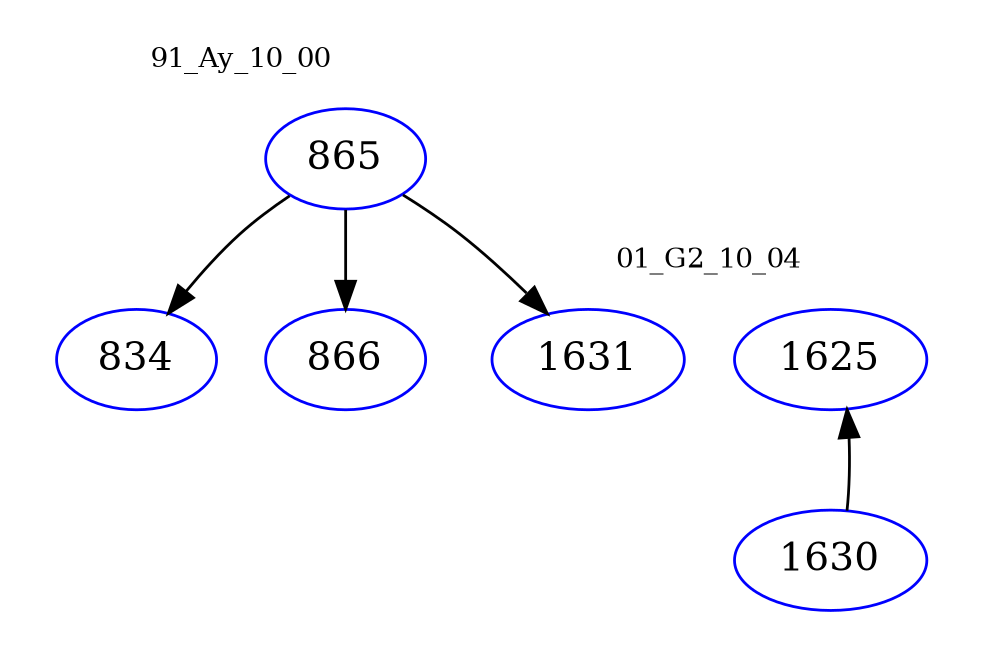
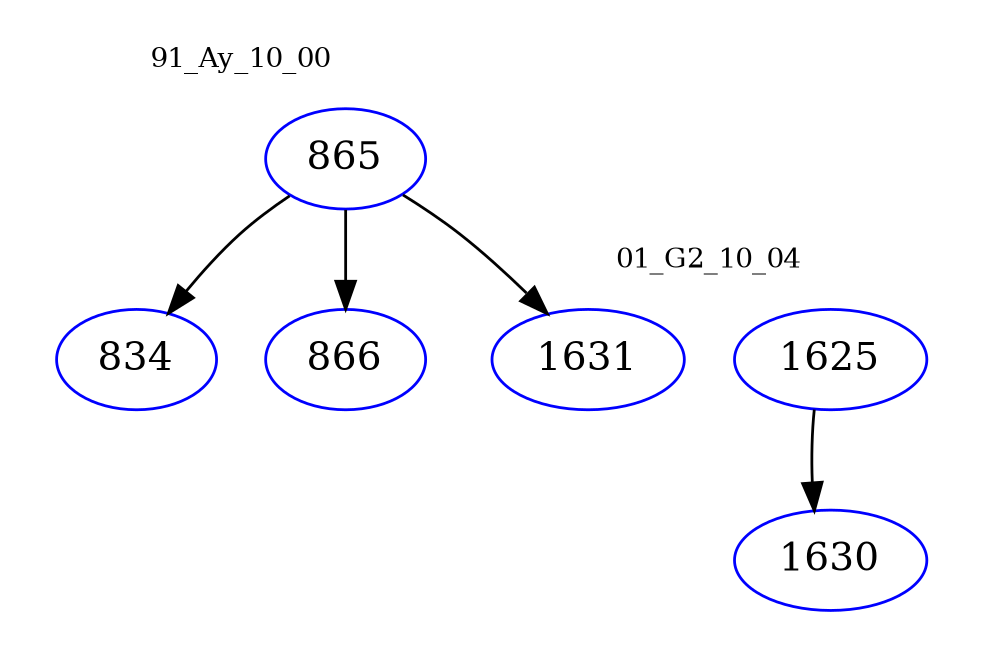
(849, 474) -> (812, 446)
